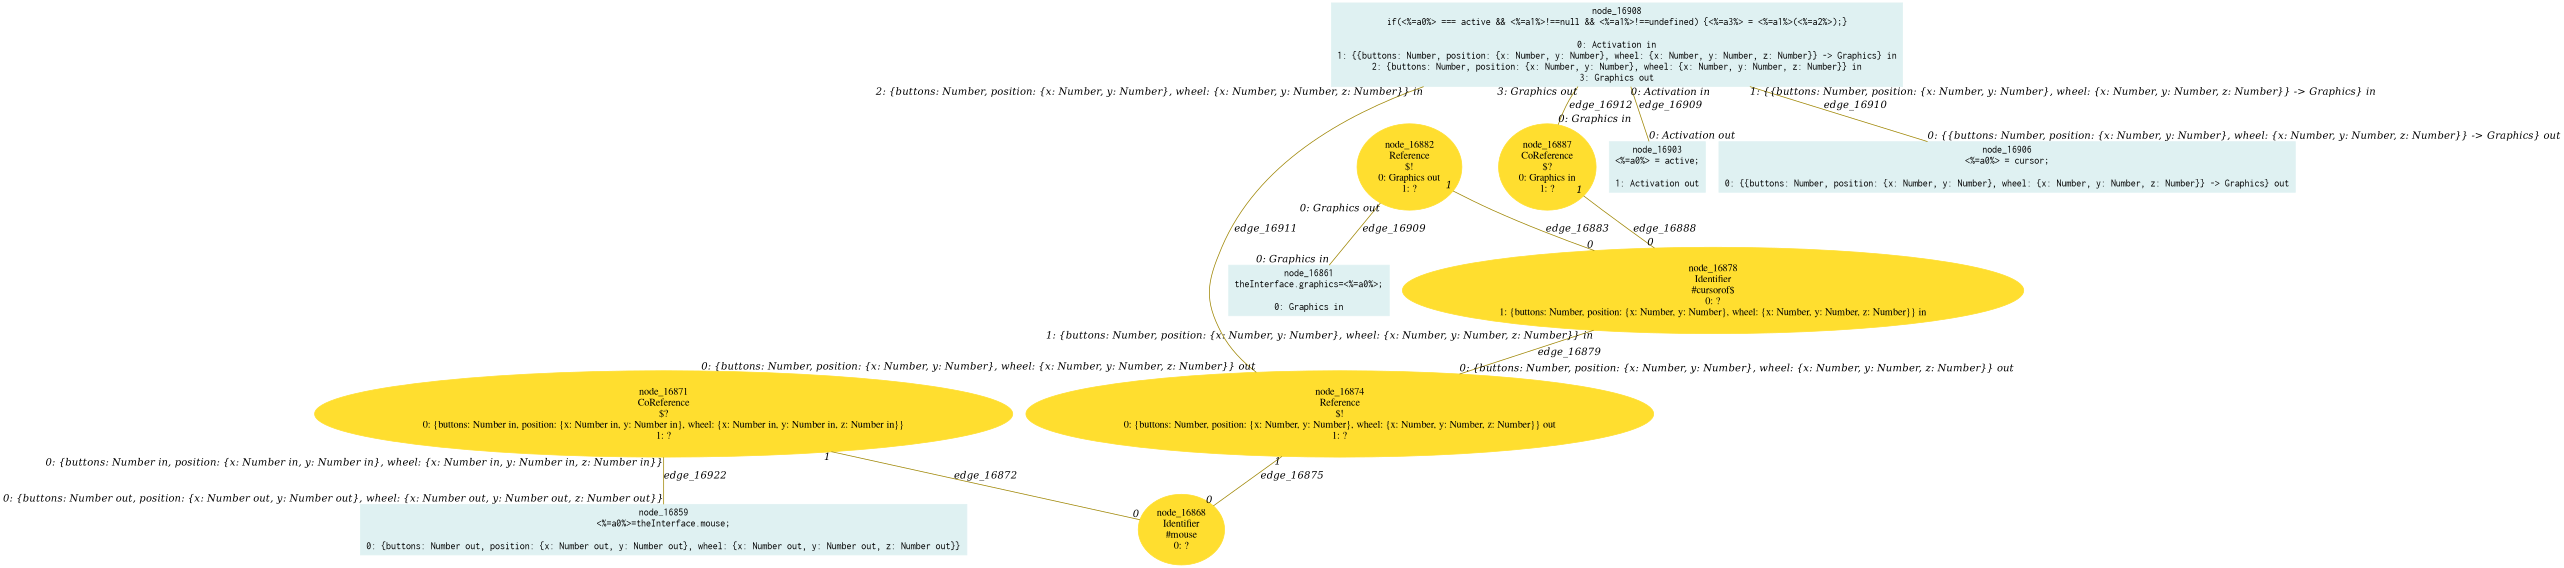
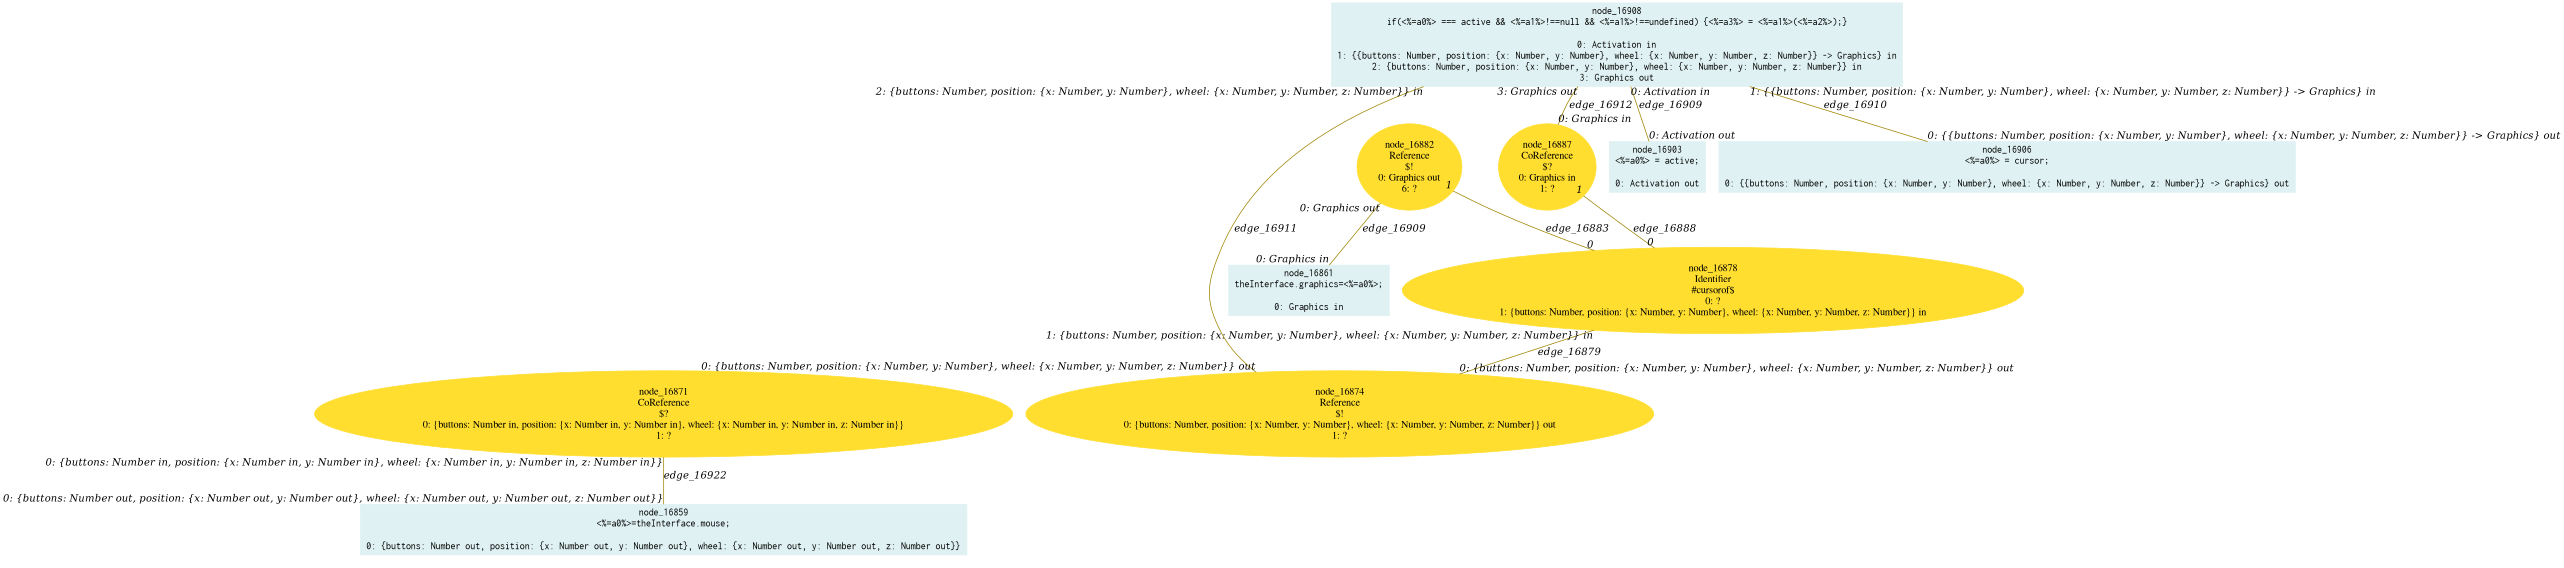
(1409, 167) -> (1409, 167)
(1657, 167) -> (1657, 167)
(1181, 530) -> none
